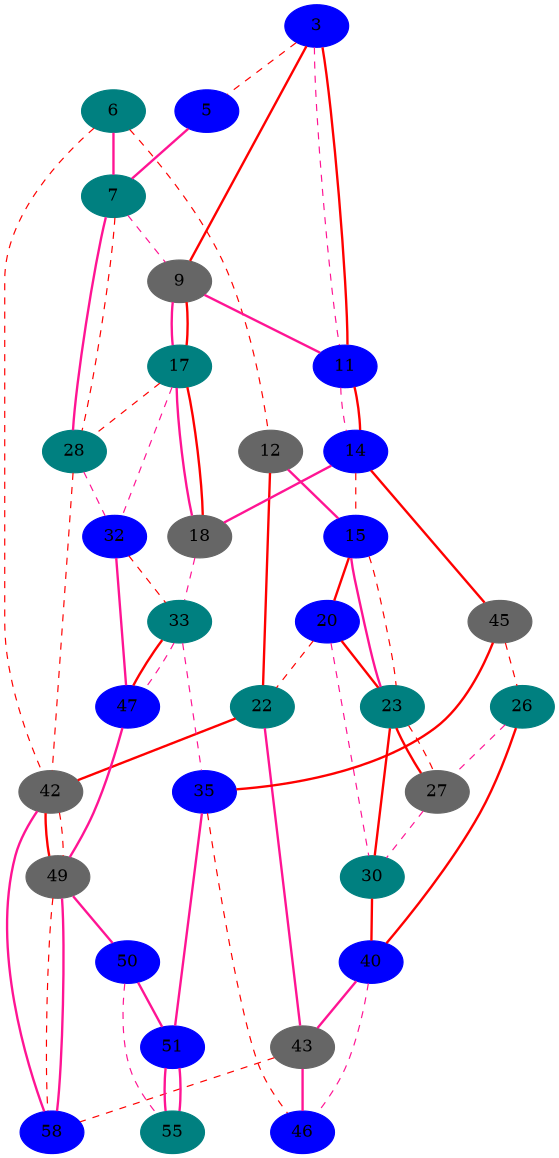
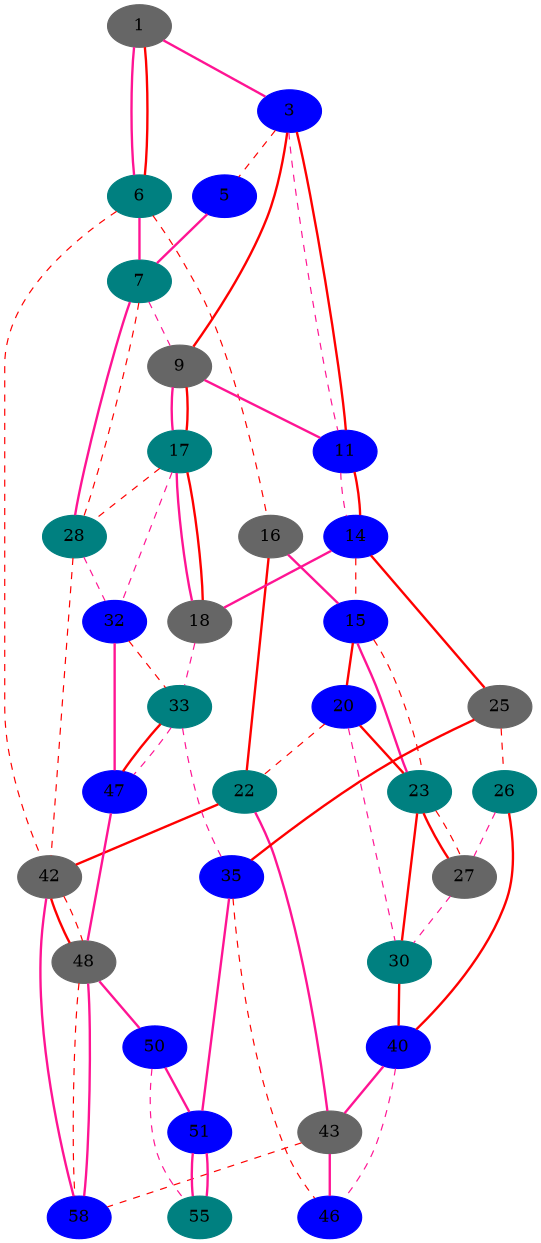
none -> (139, 26)
(271, 452) -> (271, 537)
(500, 622) -> (500, 707)
(58, 877) -> (84, 962)
